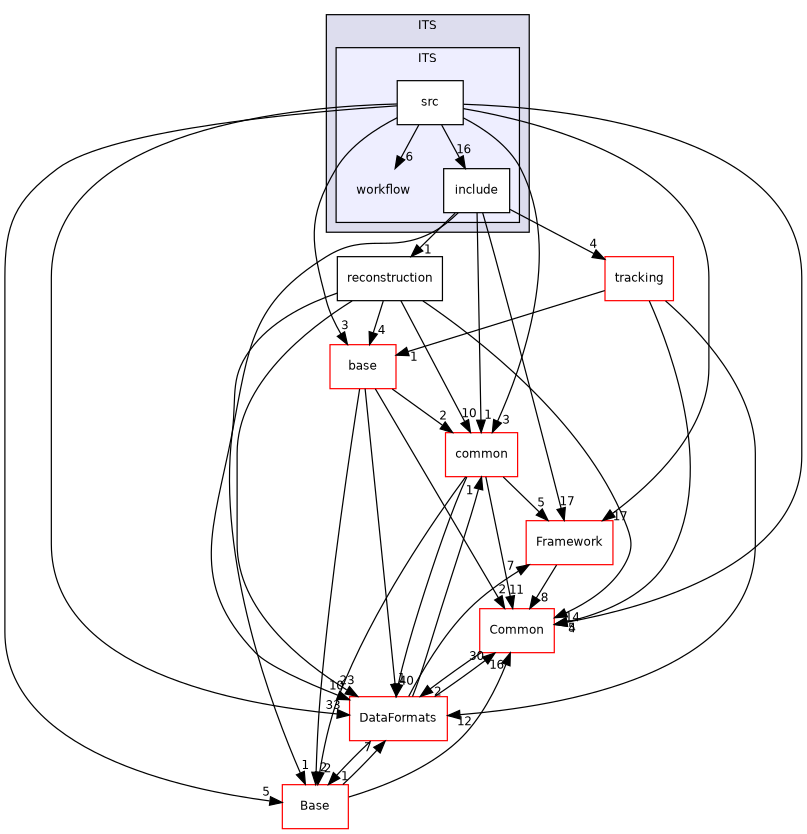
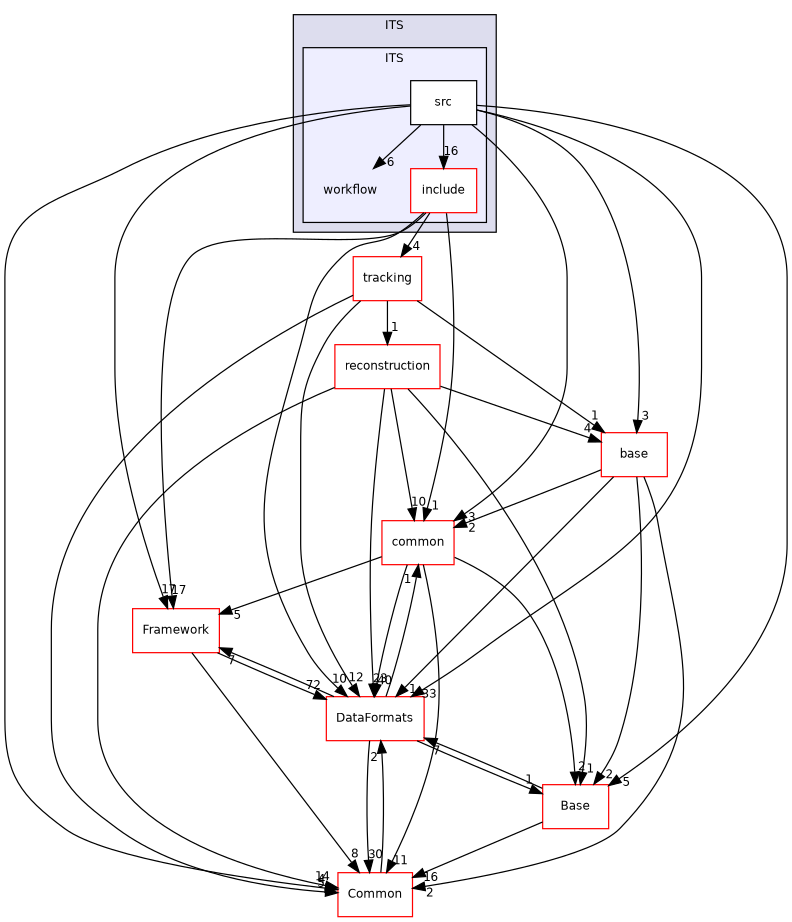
(477, 191) -> (444, 191)
(438, 230) -> (387, 317)
(390, 279) -> (387, 367)
none -> (266, 674)
